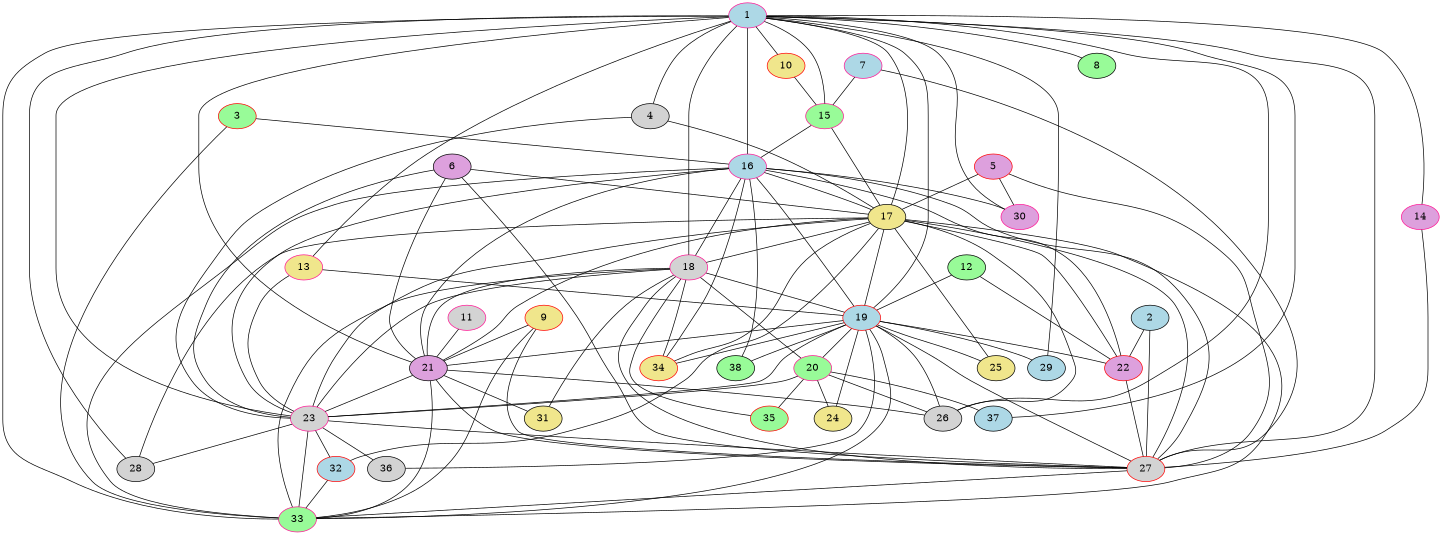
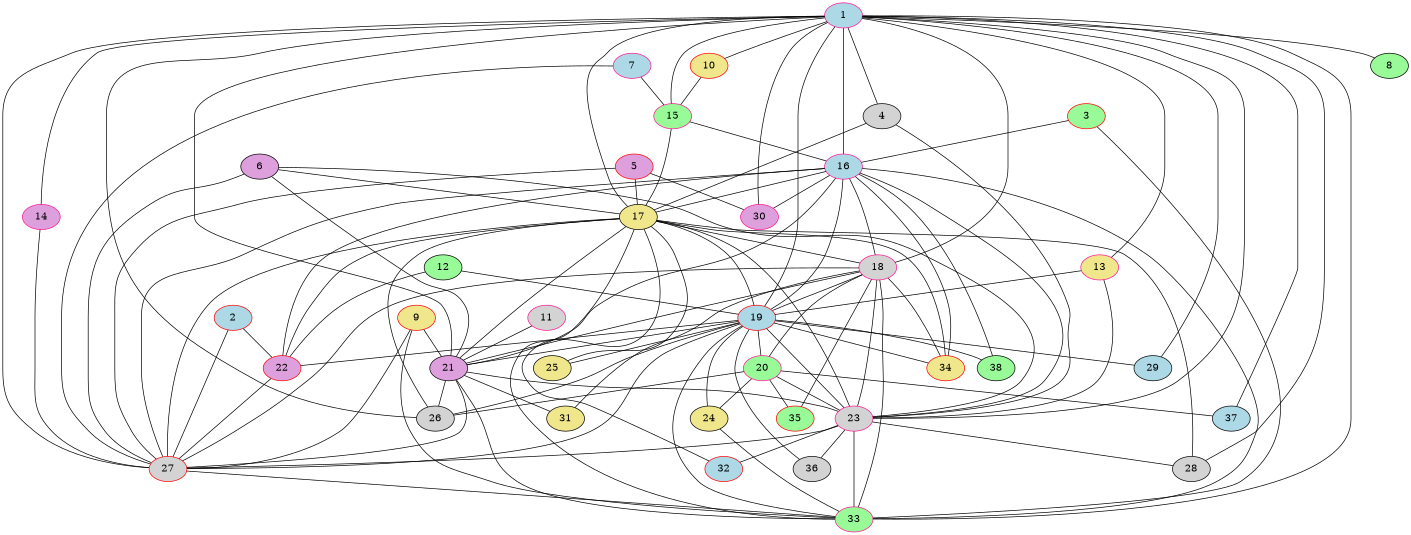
(1150, 318) -> (233, 318)
(317, 494) -> (777, 475)
